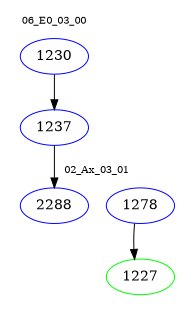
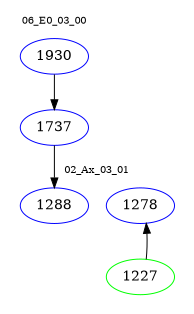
(54, 56) -> (54, 56)
(54, 128) -> (54, 128)
(54, 206) -> (54, 206)
(134, 236) -> (147, 246)
